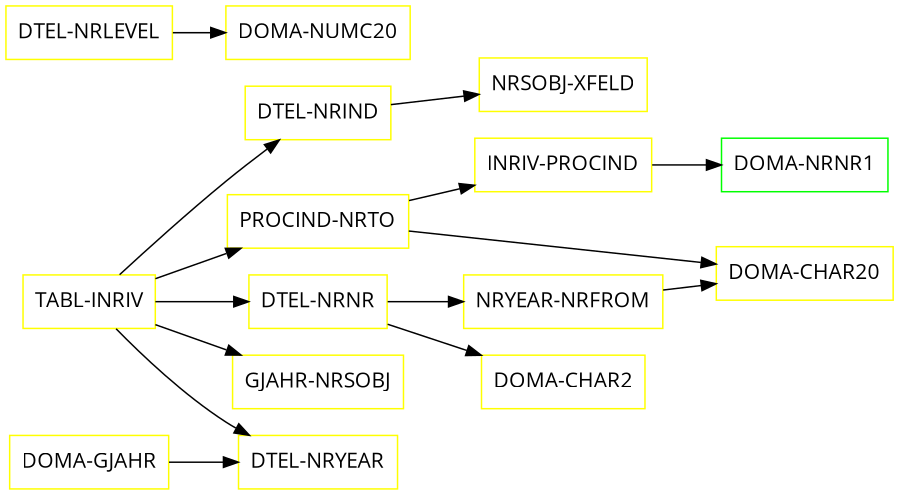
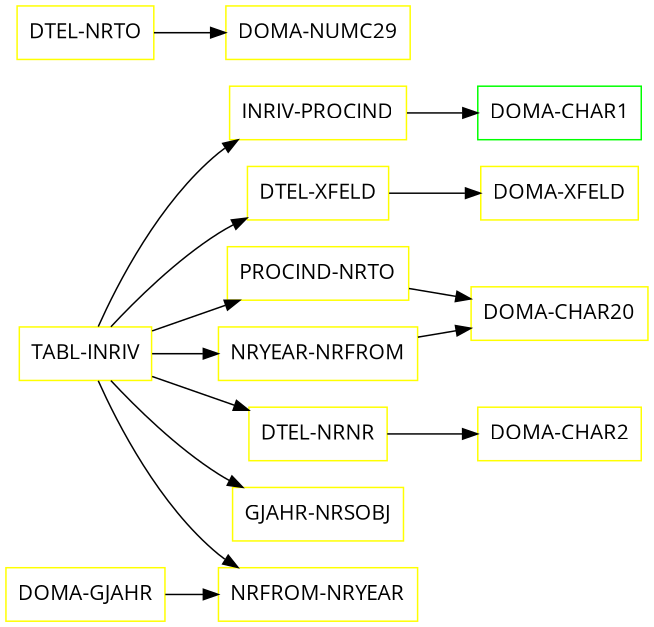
(89, 33) -> (85, 33)
(318, 33) -> (318, 33)
(563, 85) -> (560, 193)
(318, 113) -> (318, 193)
(805, 165) -> (560, 113)
(434, 195) -> (151, 230)
(418, 302) -> (178, 354)
(318, 462) -> (318, 594)
